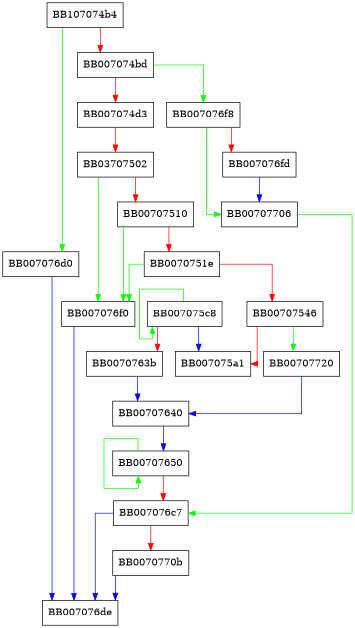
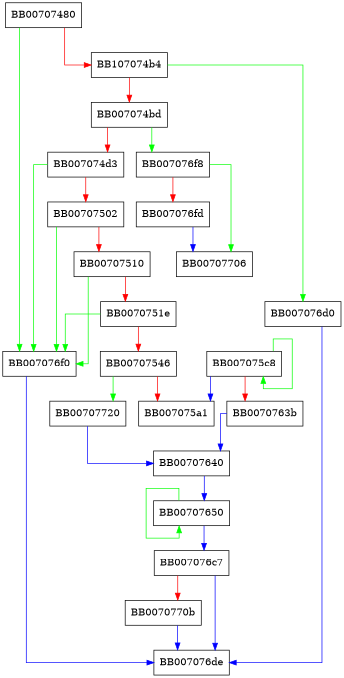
none -> (44, 15)
(116, 165) -> (86, 214)
none -> (34, 248)
(352, 415) -> none
(163, 485) -> (204, 535)
